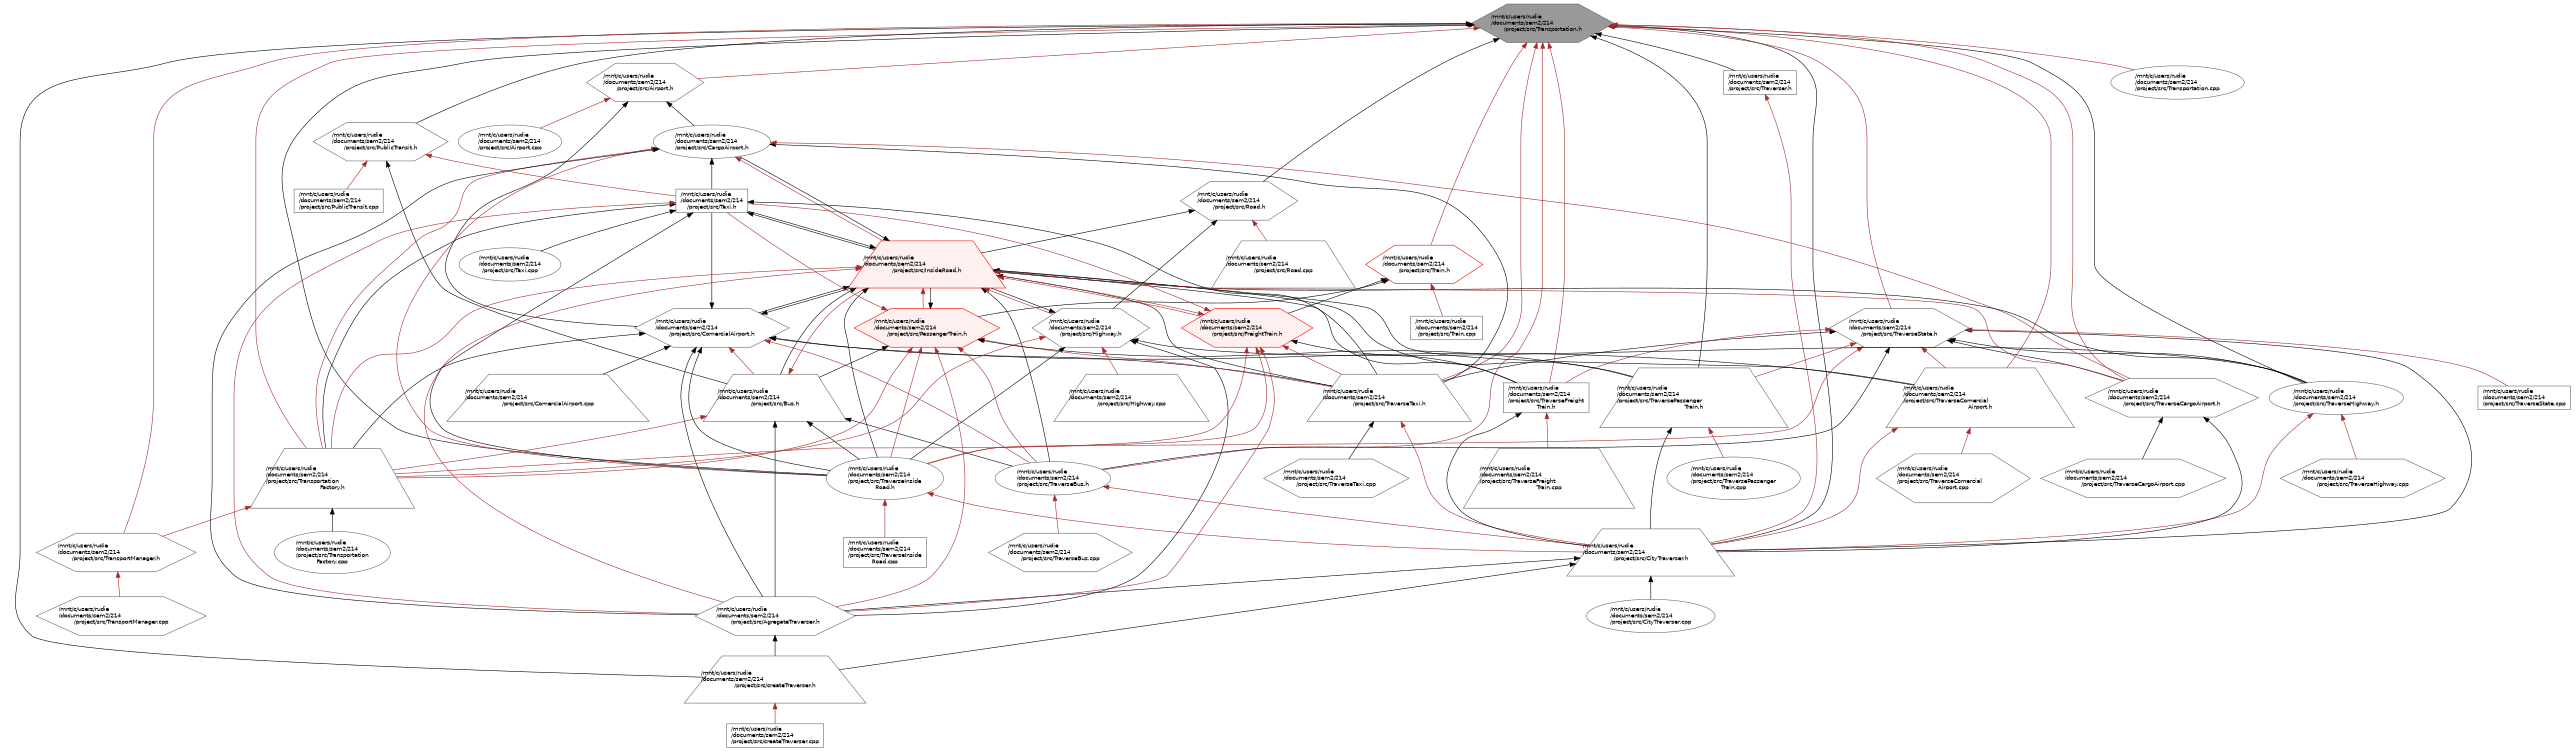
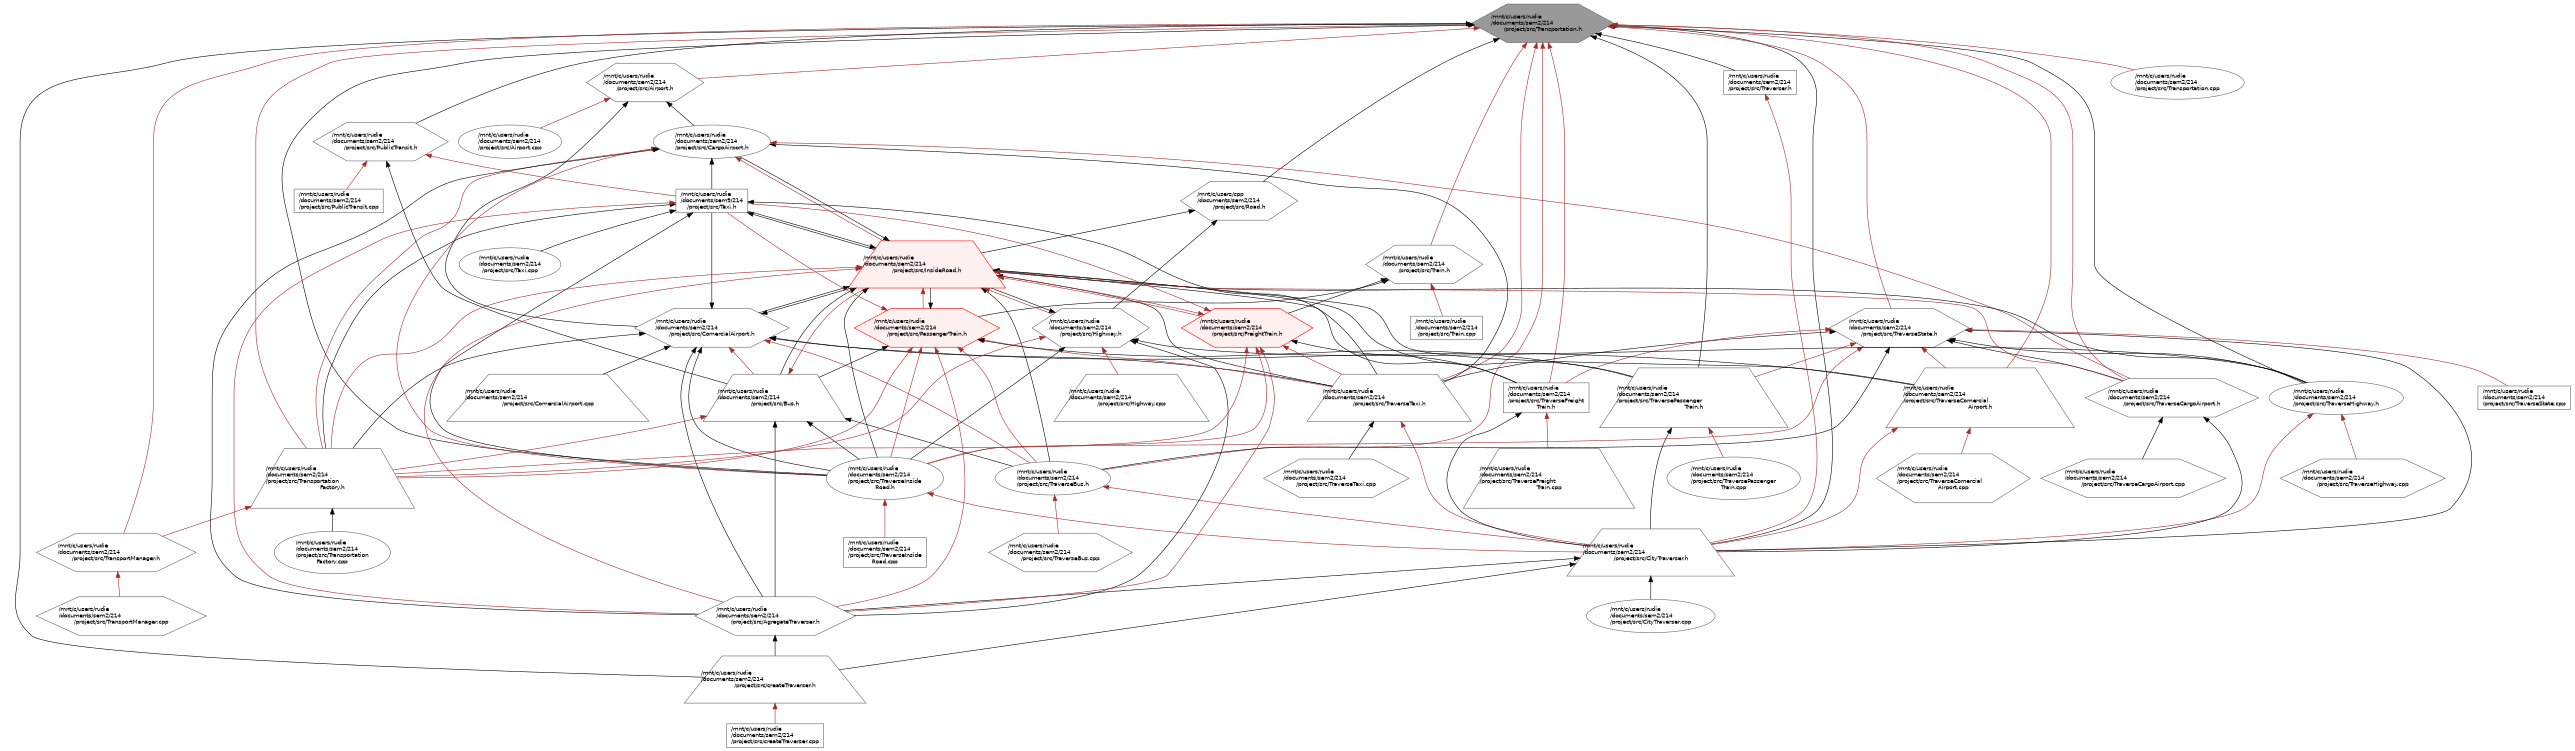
(712, 201) -> (712, 201)
(1239, 201) -> (1239, 201)
(1283, 264) -> none
(1424, 264) -> (1424, 264)
